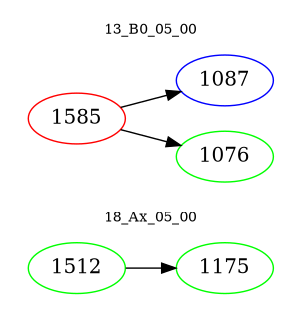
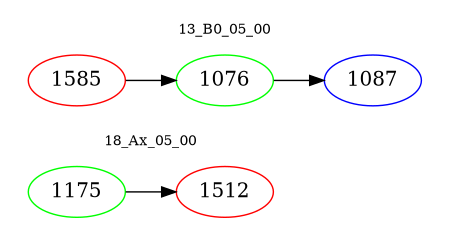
(144, 101) -> (292, 80)
(77, 268) -> (225, 192)
(144, 268) -> (144, 192)
